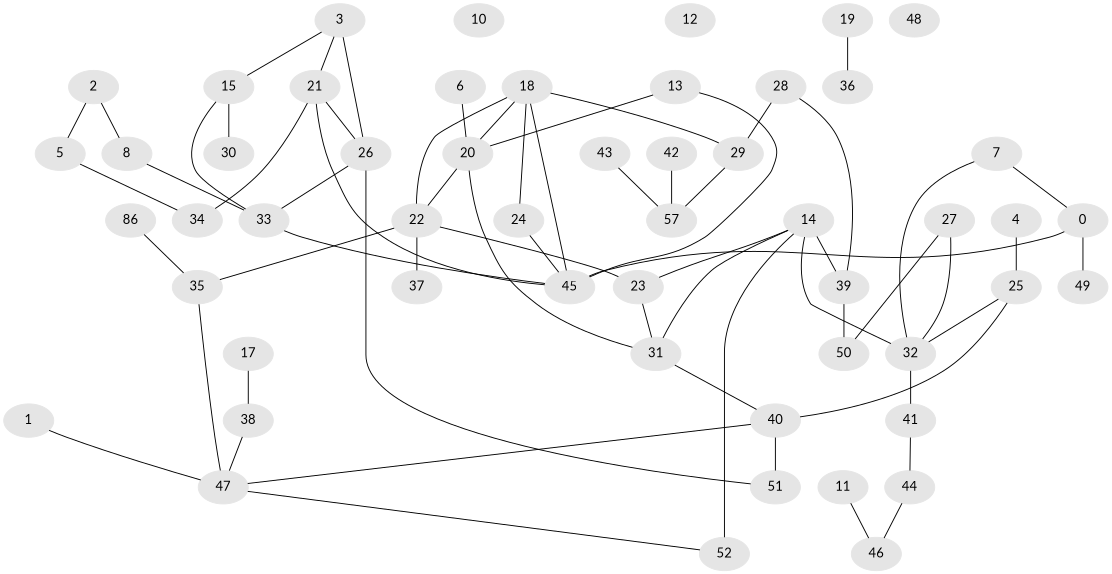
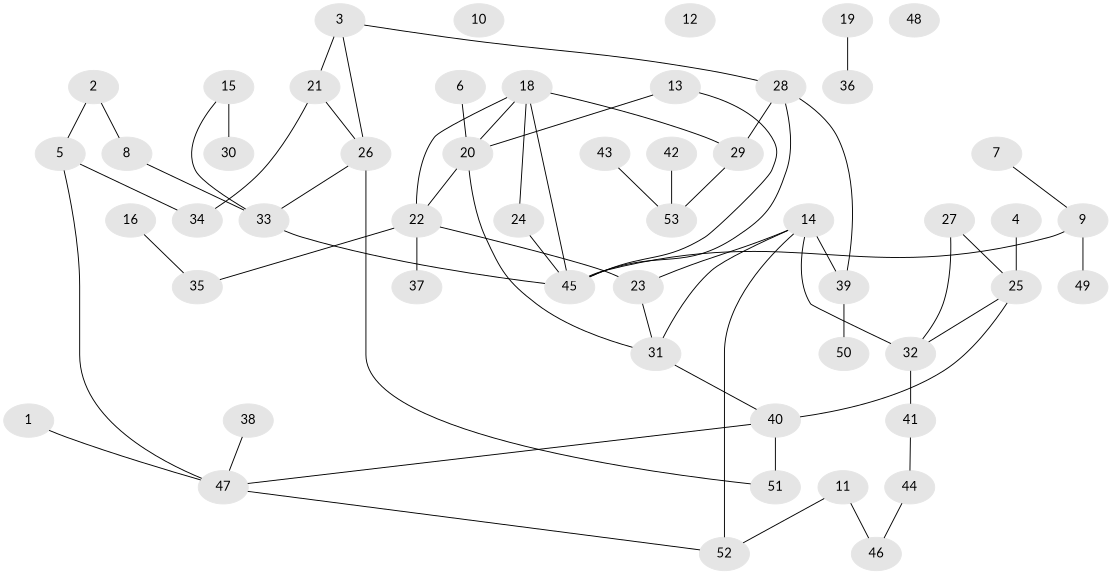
(284, 54) -> (561, 51)
(131, 220) -> (131, 220)
(672, 220) -> (672, 220)
(1083, 220) -> (1083, 220)
(905, 233) -> none
(390, 241) -> (736, 237)
(895, 290) -> (986, 257)
(248, 354) -> none
(208, 388) -> (80, 354)
none -> (784, 521)
